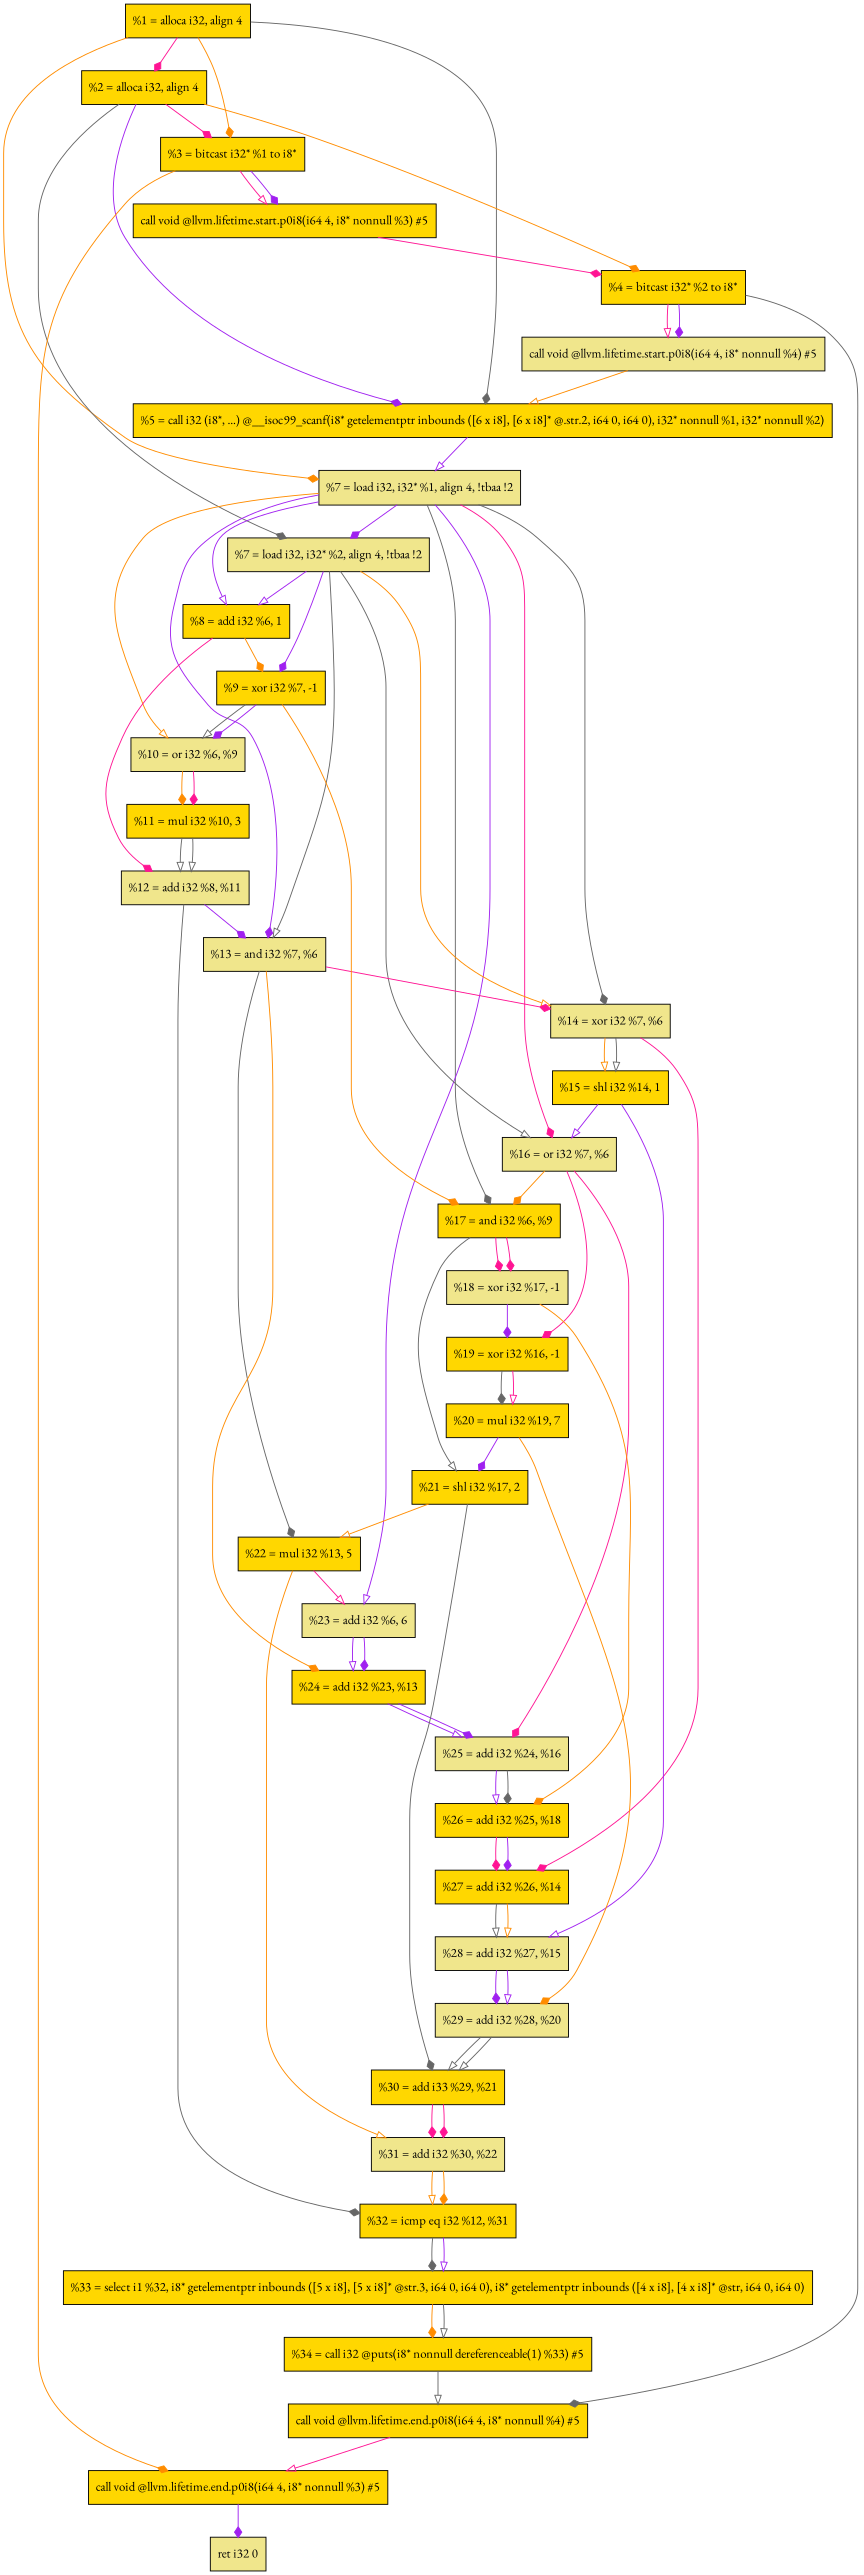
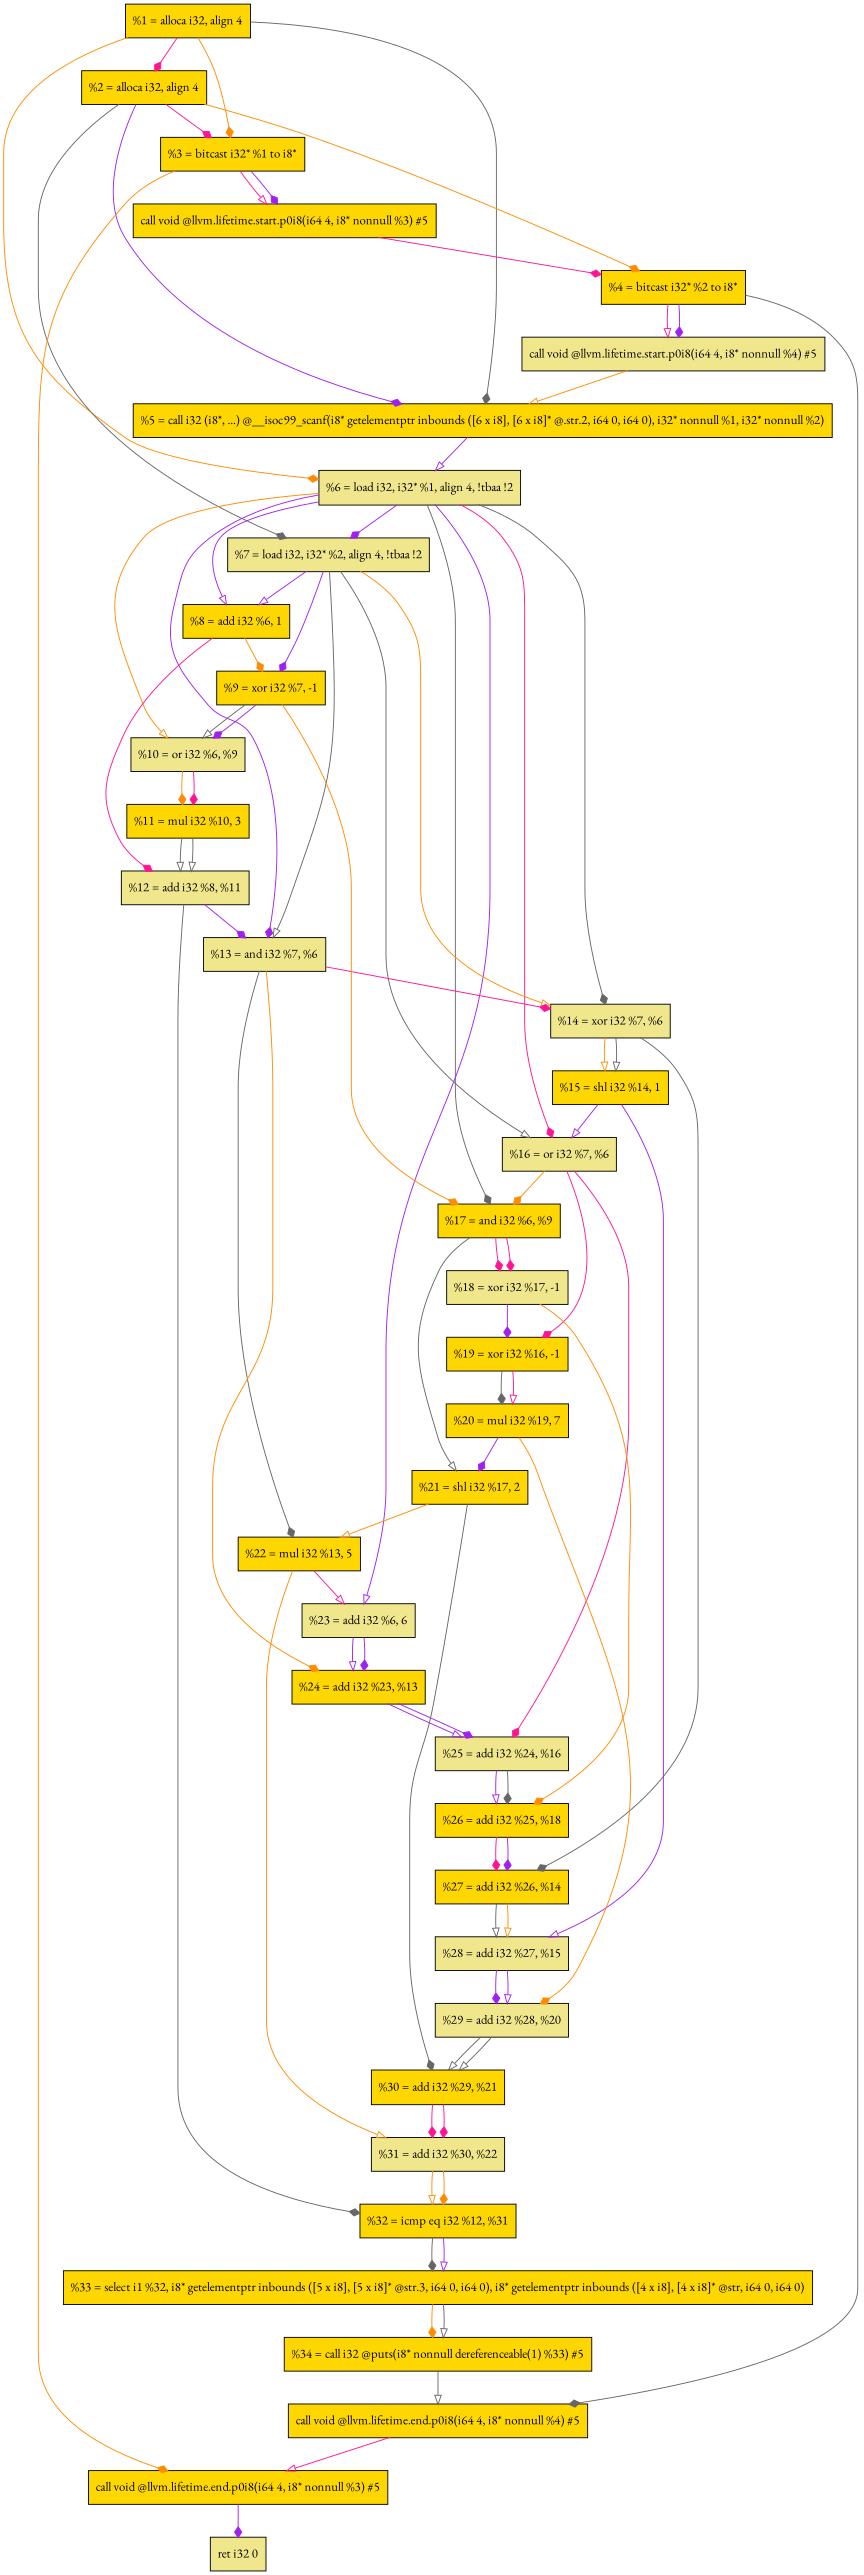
(420, 488) -> (420, 488)
(698, 1474) -> (698, 1474)
(438, 2087) -> (438, 2087)
